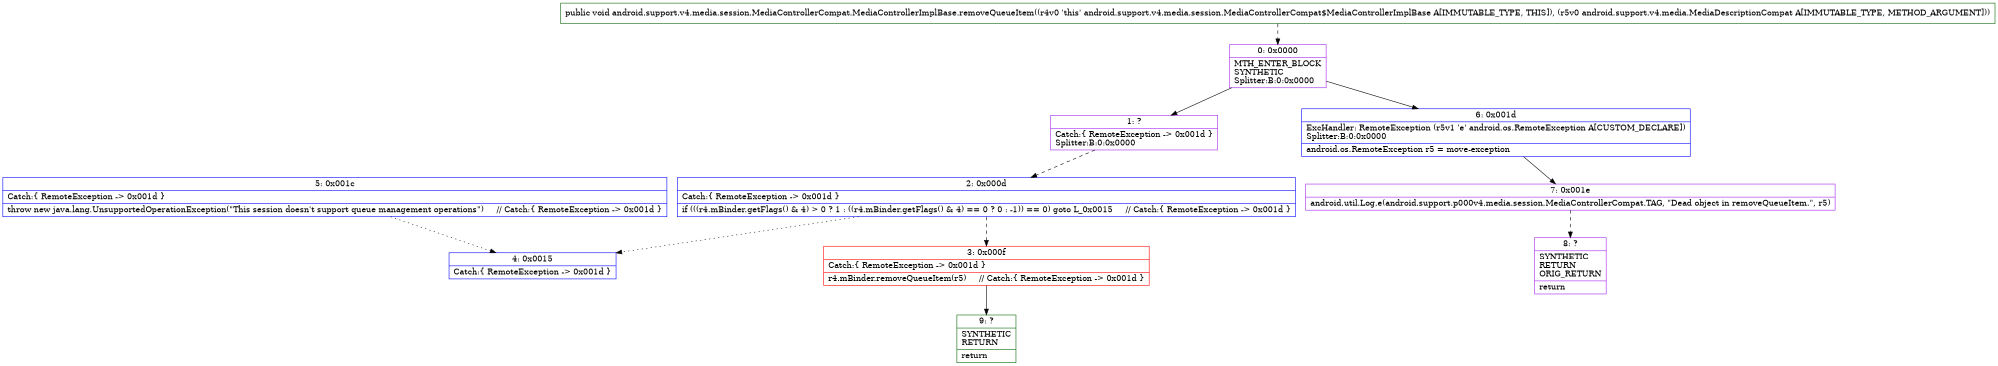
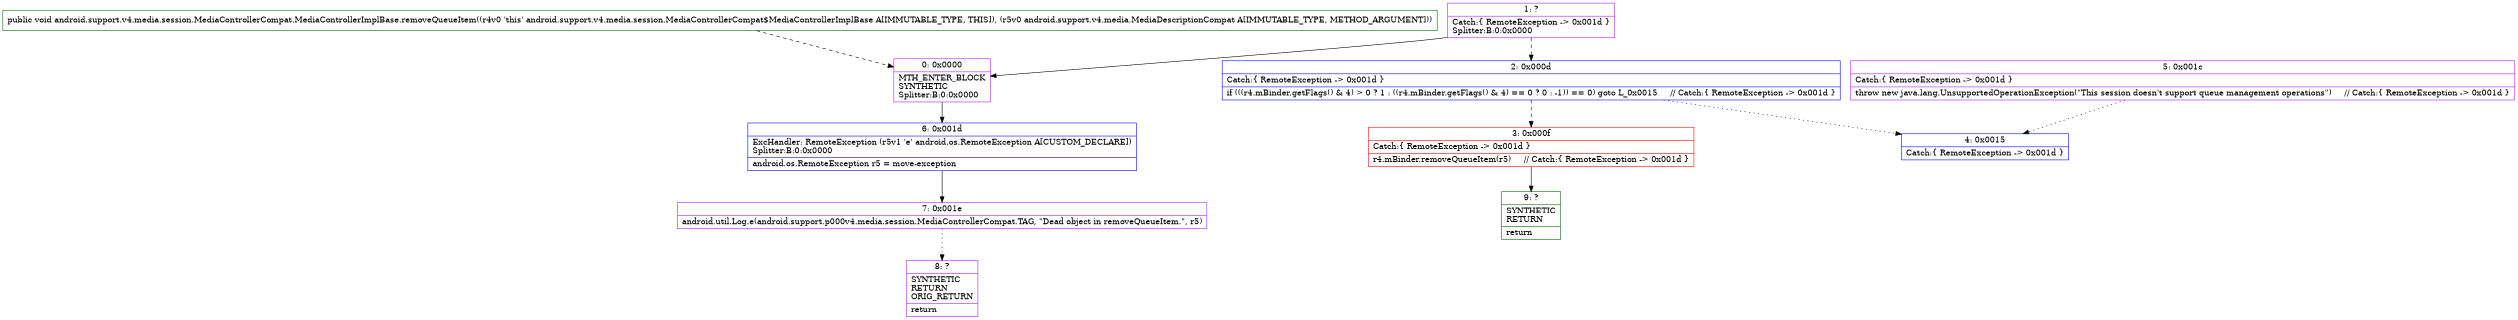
(1204, 100) -> (1222, 58)
(335, 197) -> (2183, 80)
(1570, 221) -> (942, 242)
